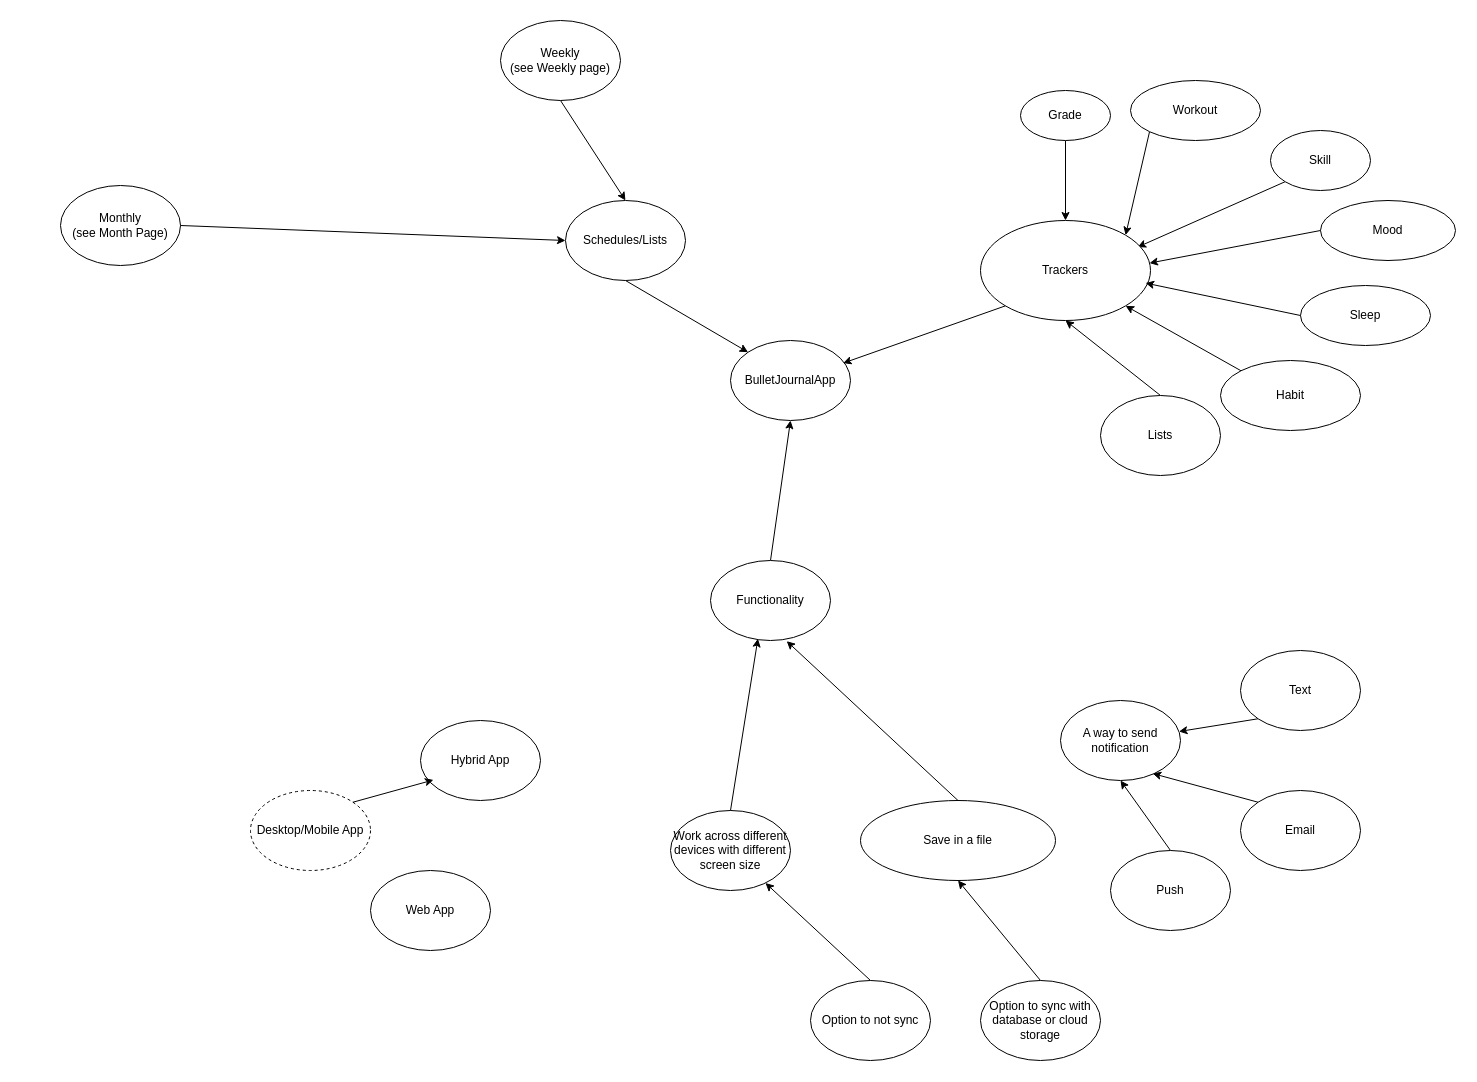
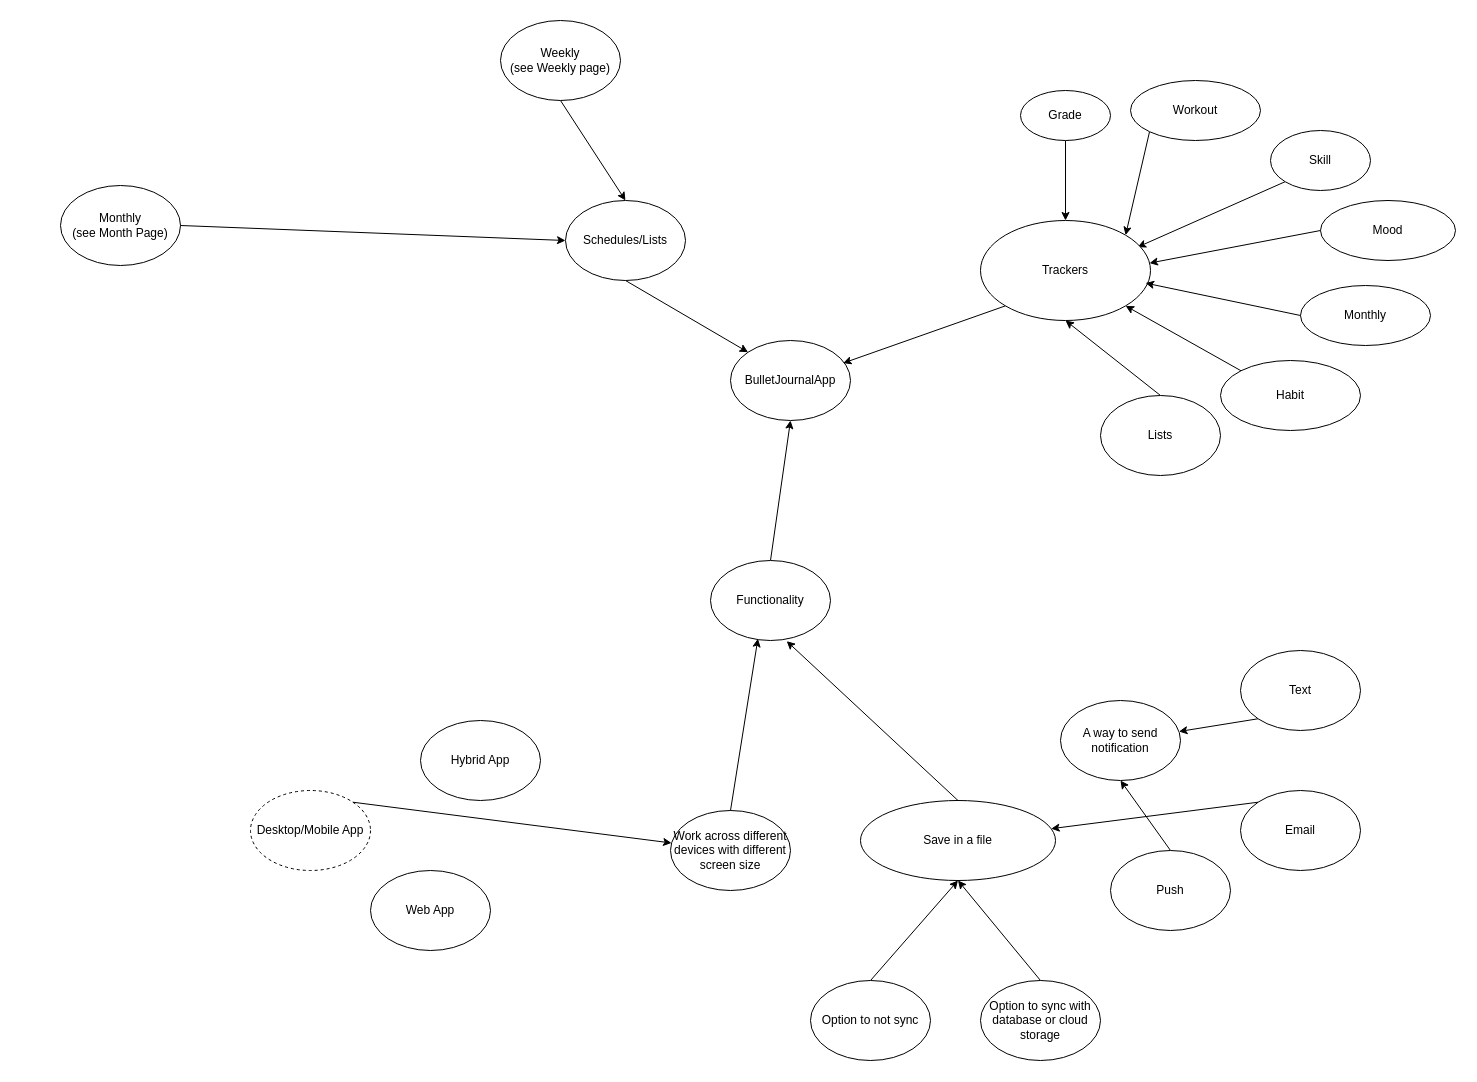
(1366, 316) -> (1366, 316)
(1208, 789) -> (1158, 815)
(390, 792) -> (509, 822)
(820, 934) -> (912, 933)
